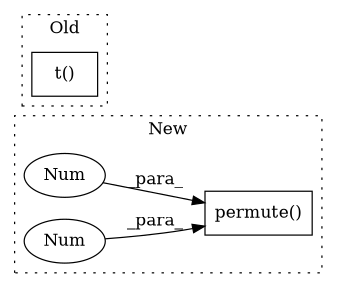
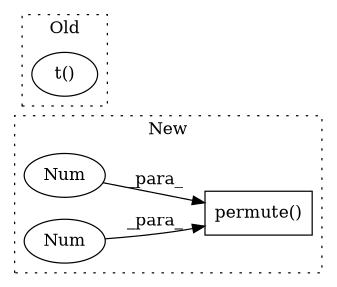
(65, 74) -> (65, 74)
